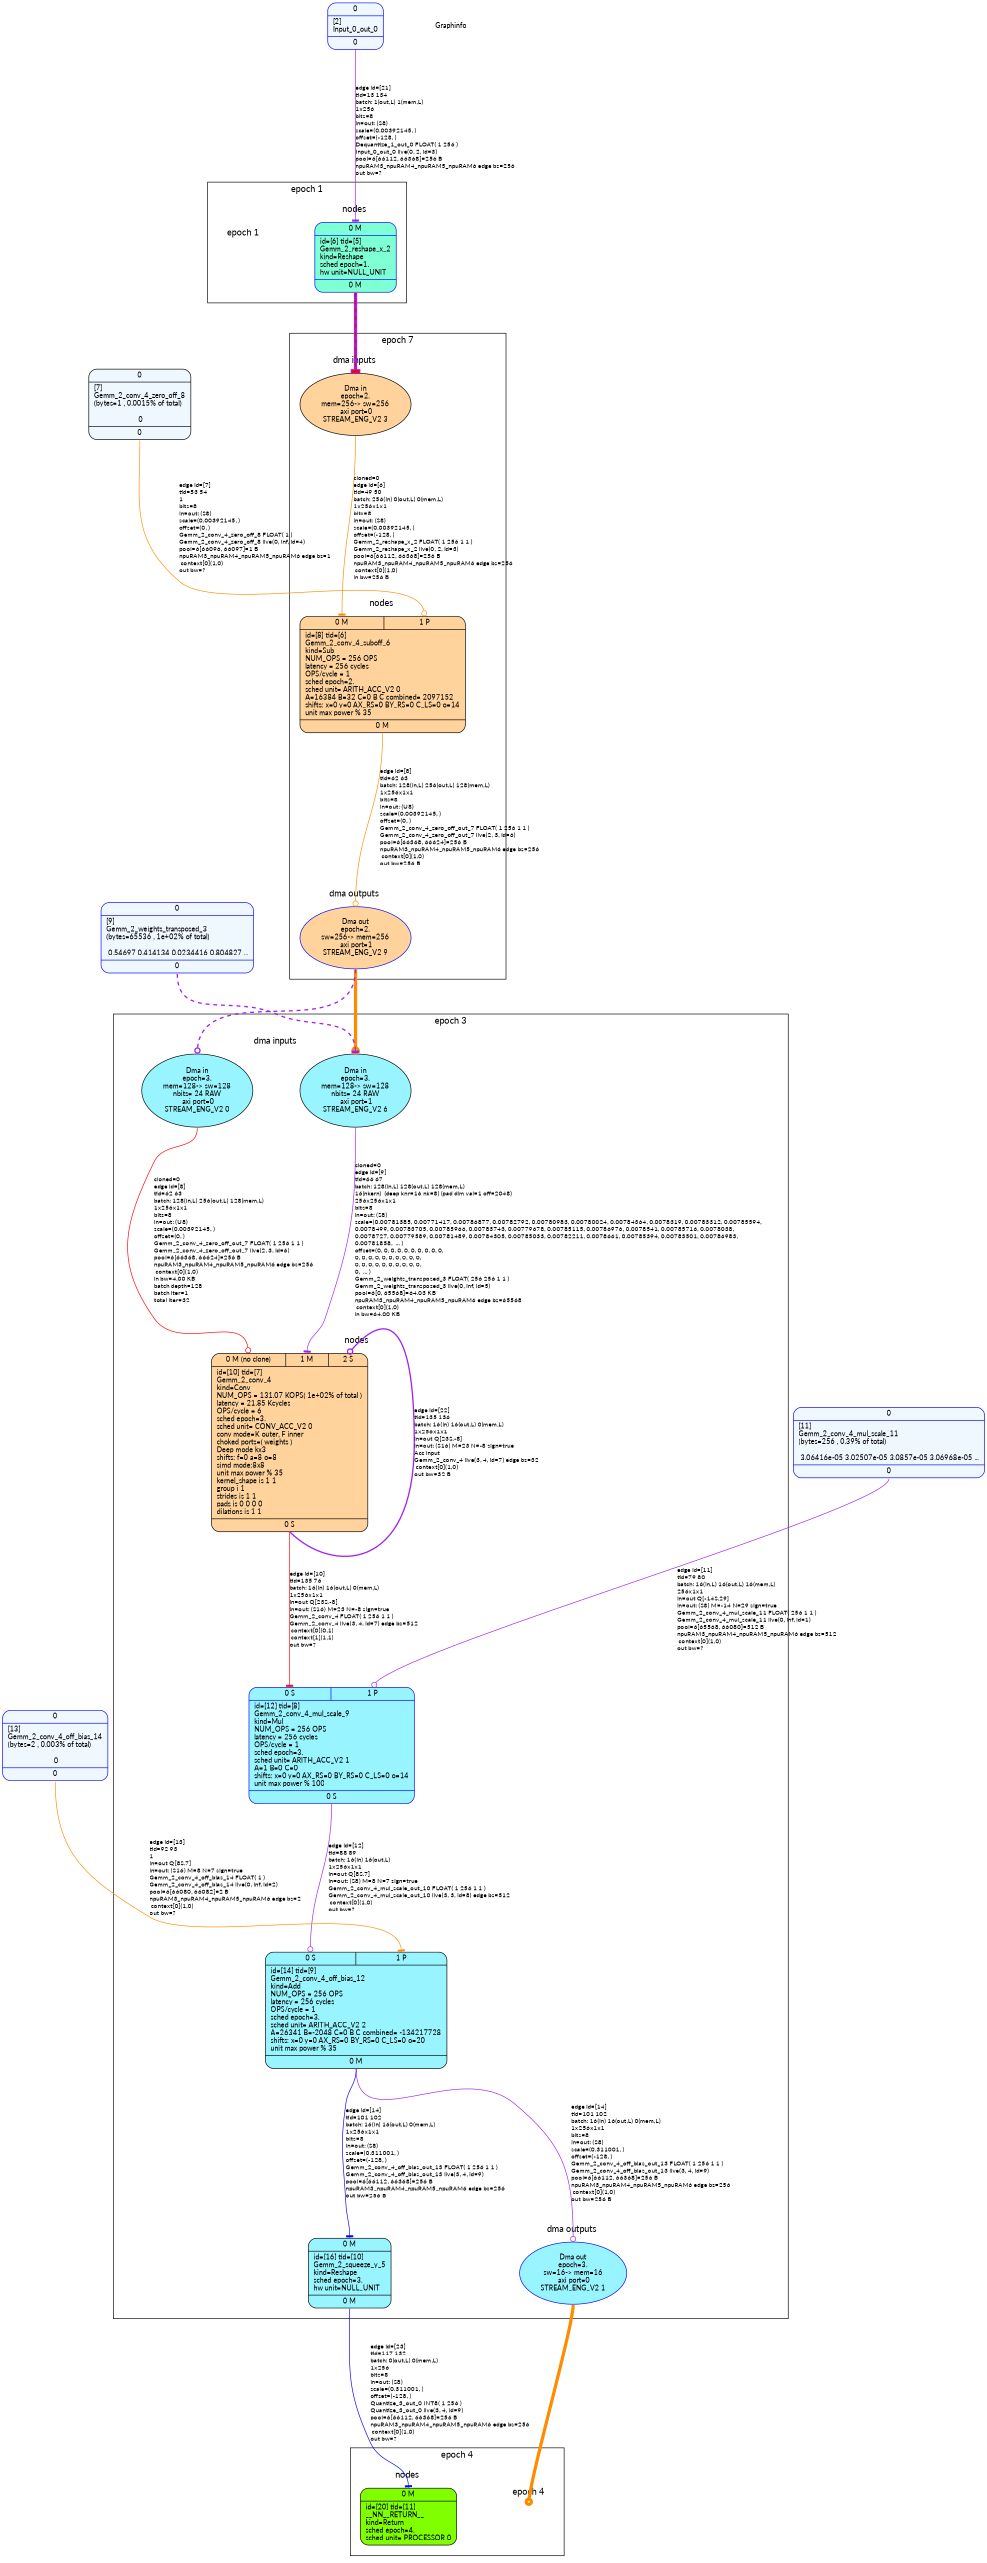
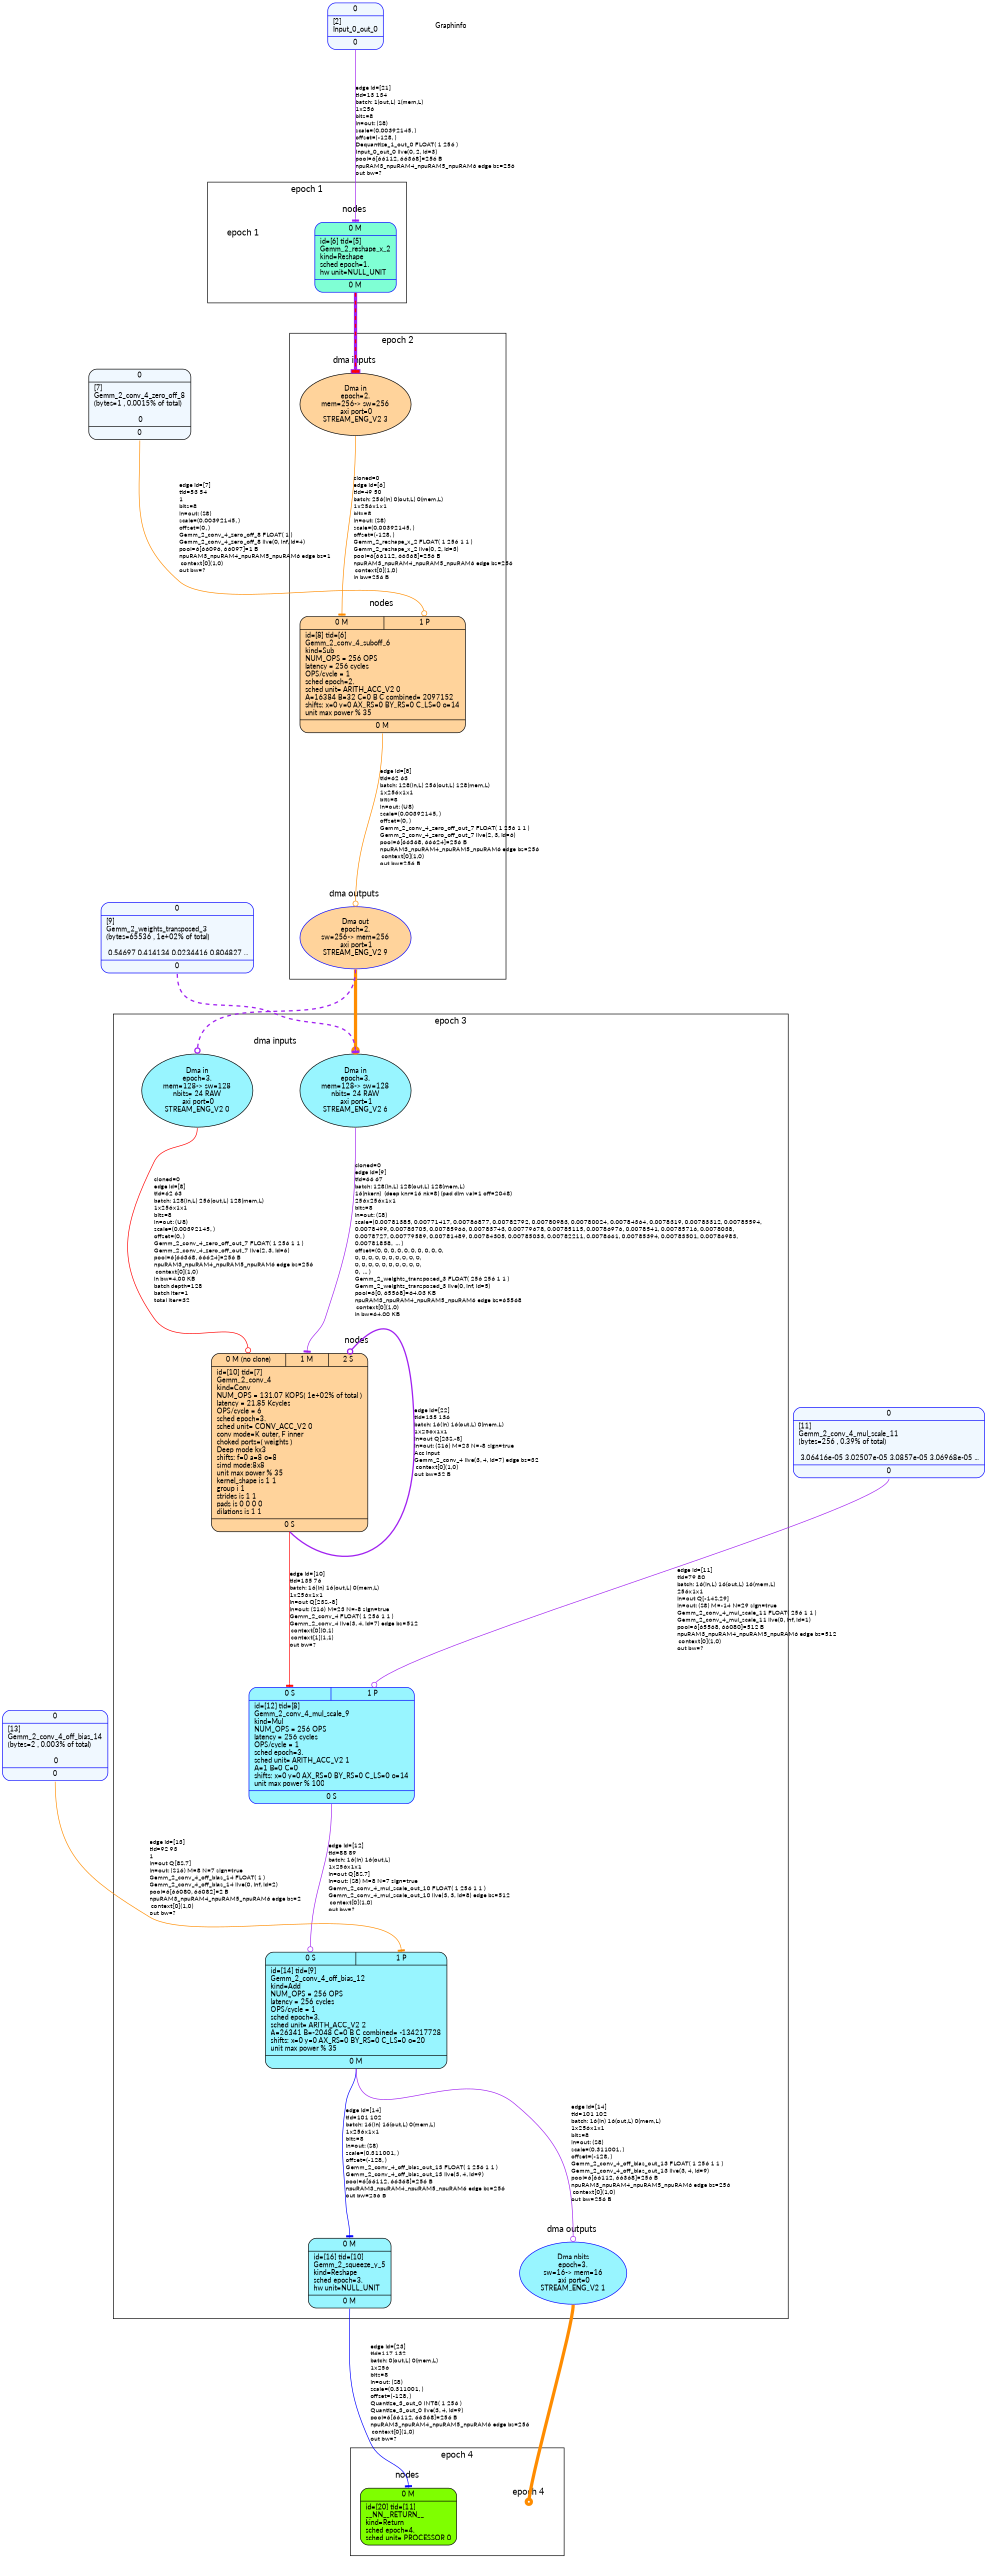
(398, 341) -> (398, 341)
(573, 2273) -> (573, 2273)
